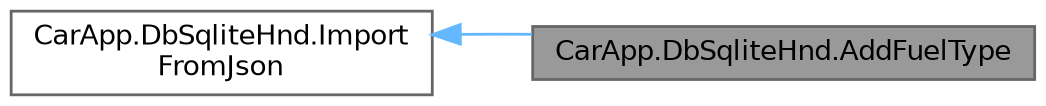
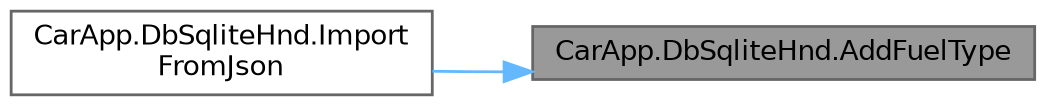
(496, 34) -> (468, 72)
